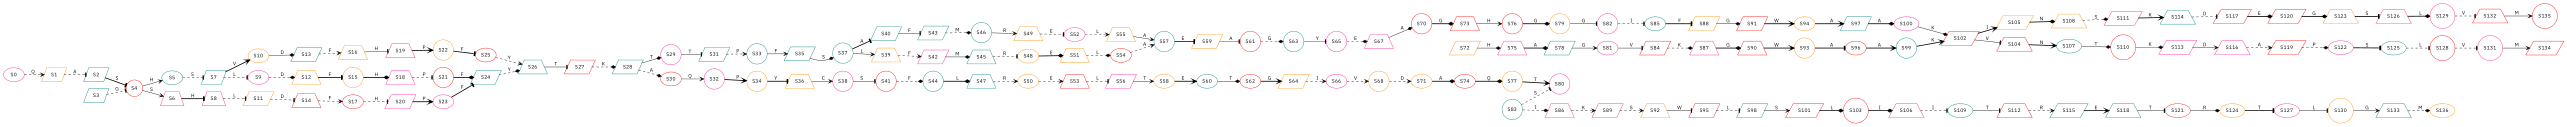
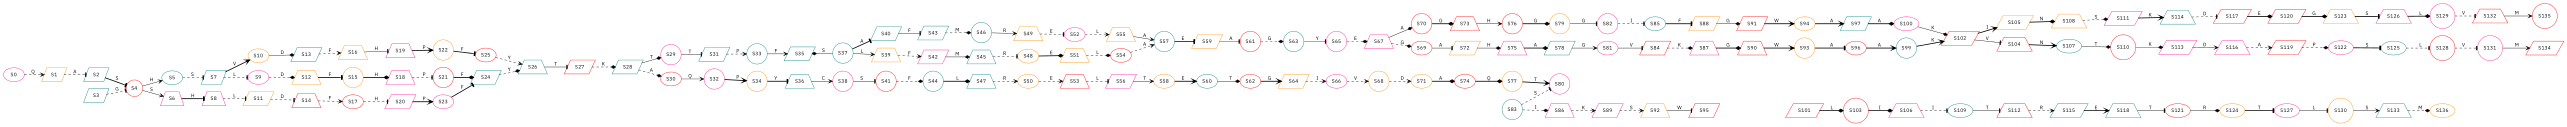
none -> (1422, 48)
(819, 60) -> (825, 53)
(800, 81) -> (800, 81)
(2367, 108) -> (2367, 108)
(1752, 111) -> none
